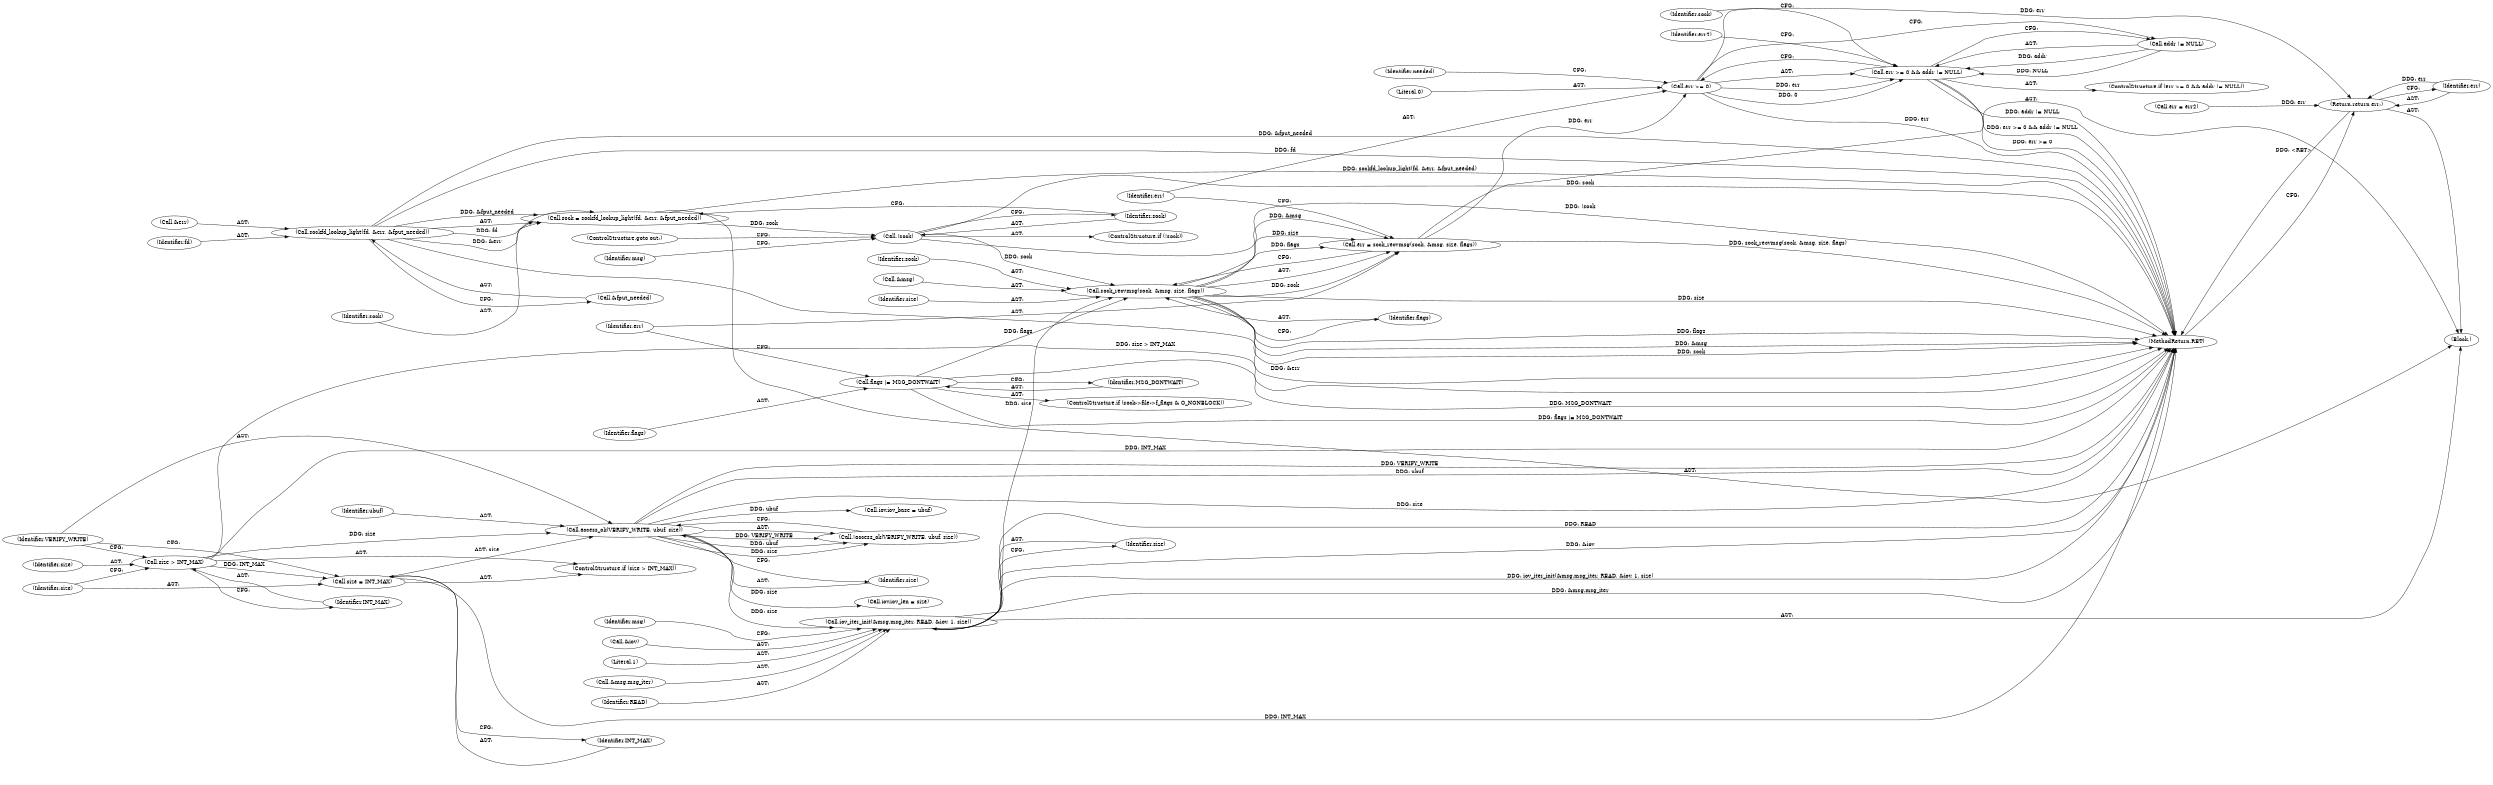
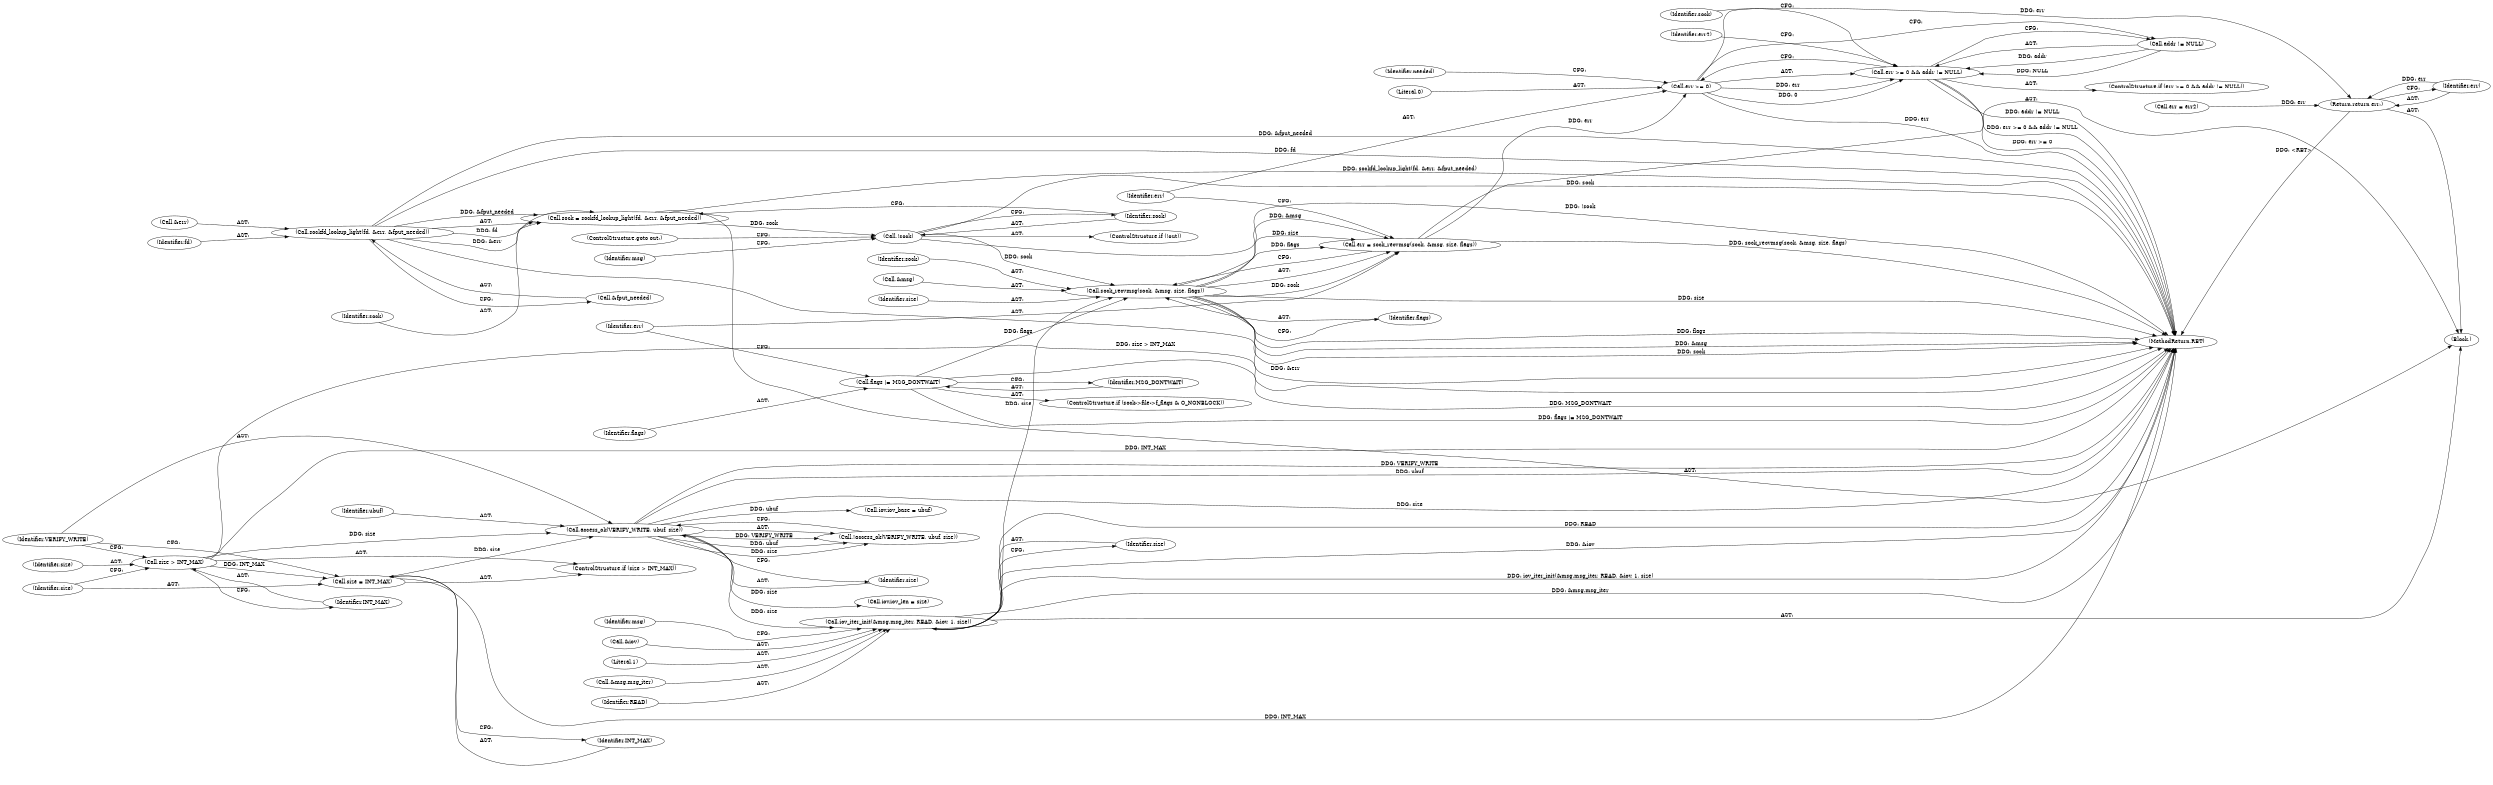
(2283, 236) -> none
(1146, 237) -> (1146, 237)
(487, 550) -> (487, 550)
